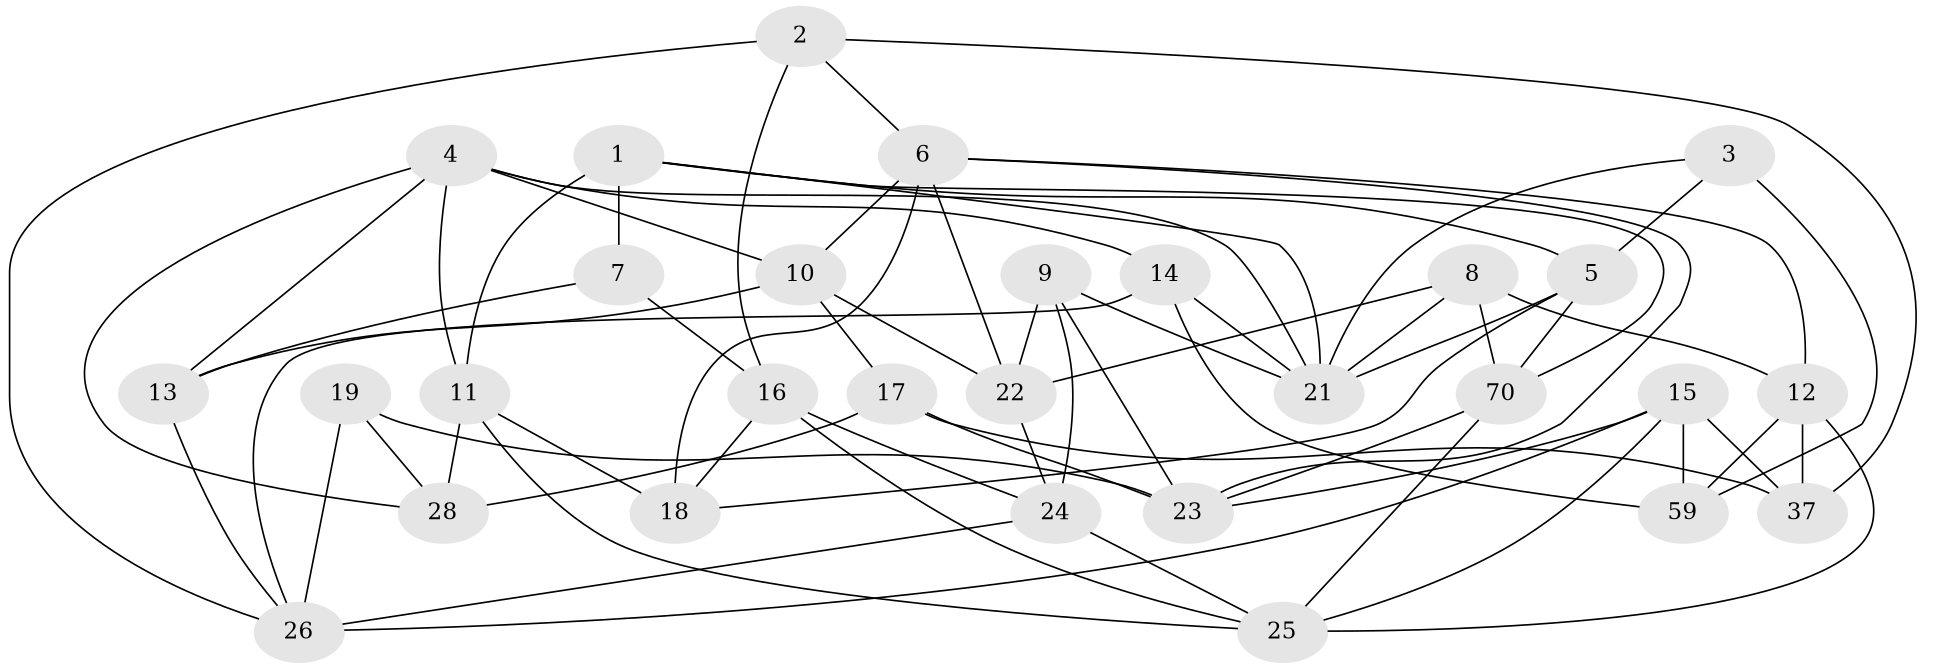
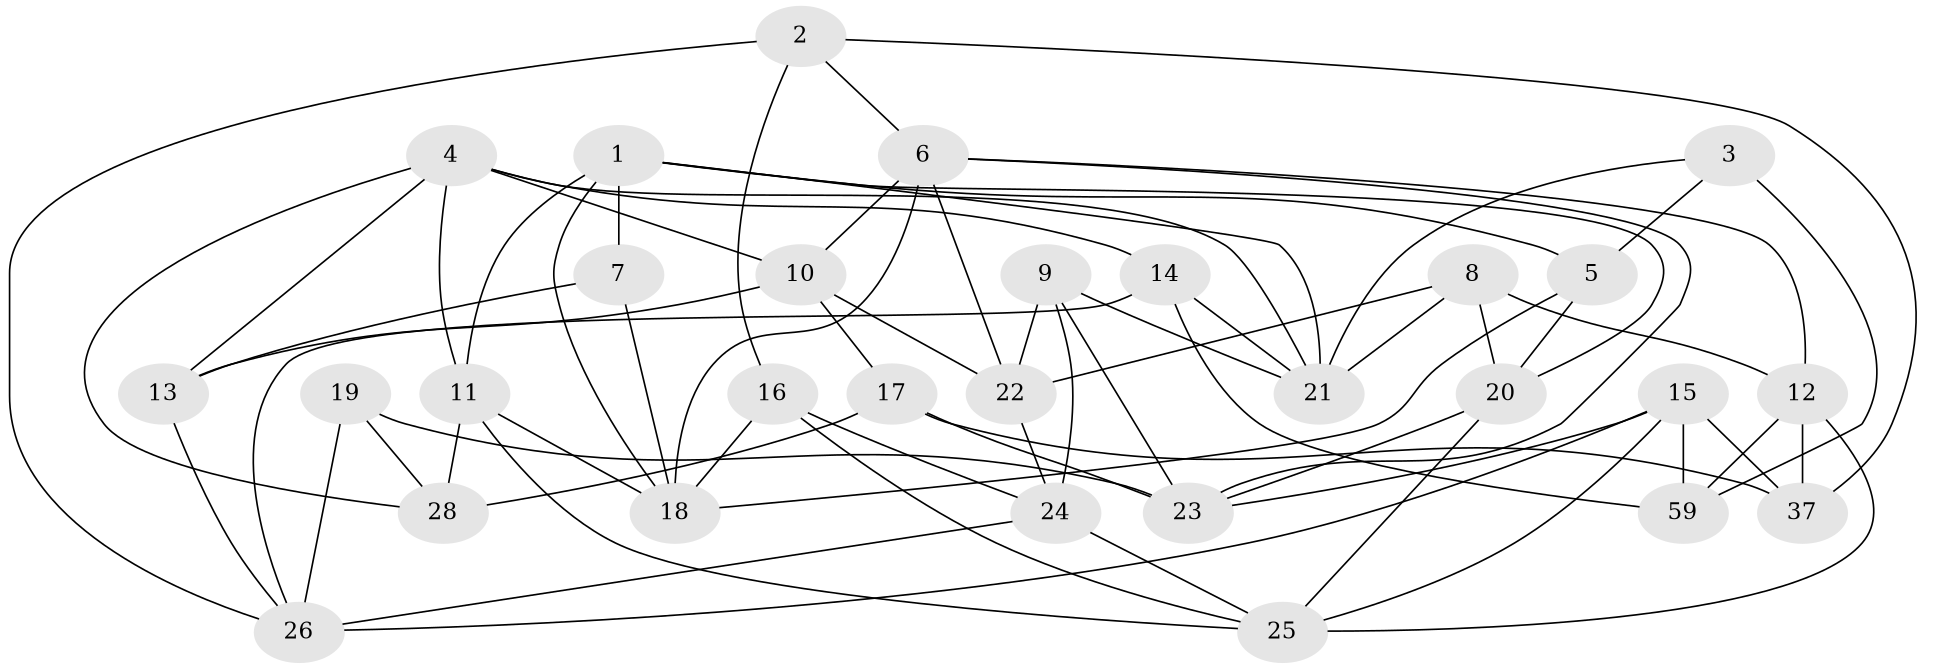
(696, 334) -> (647, 394)
(1457, 336) -> none
none -> (571, 339)
(1501, 394) -> (1501, 394)
